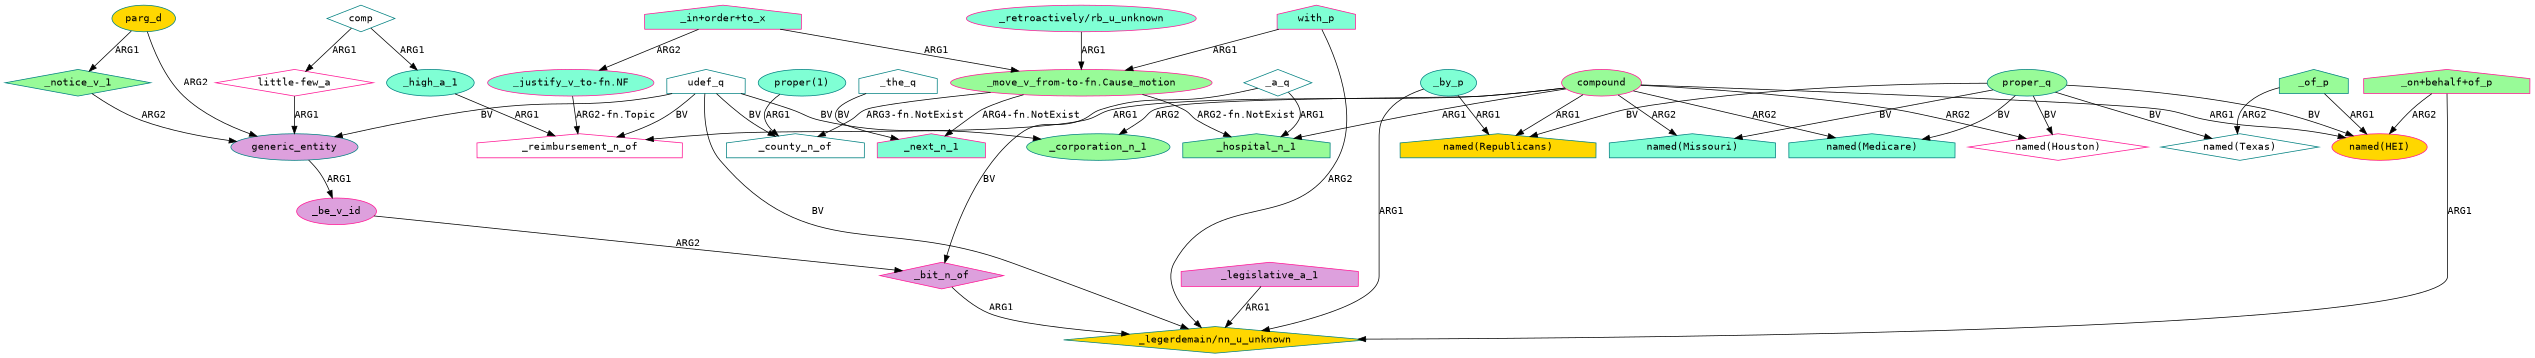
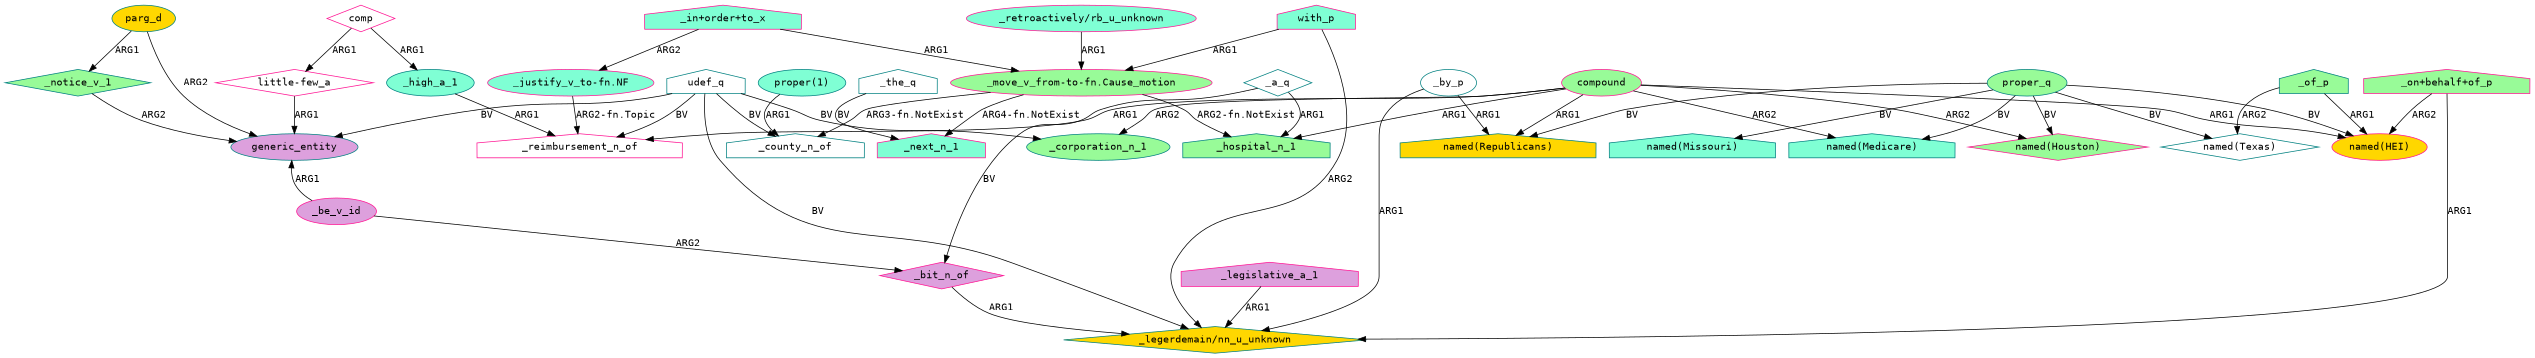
(361, 18) -> (361, 18)
(1449, 83) -> (1449, 83)
(1644, 113) -> none
(2058, 147) -> (2058, 147)
(321, 174) -> (297, 187)
